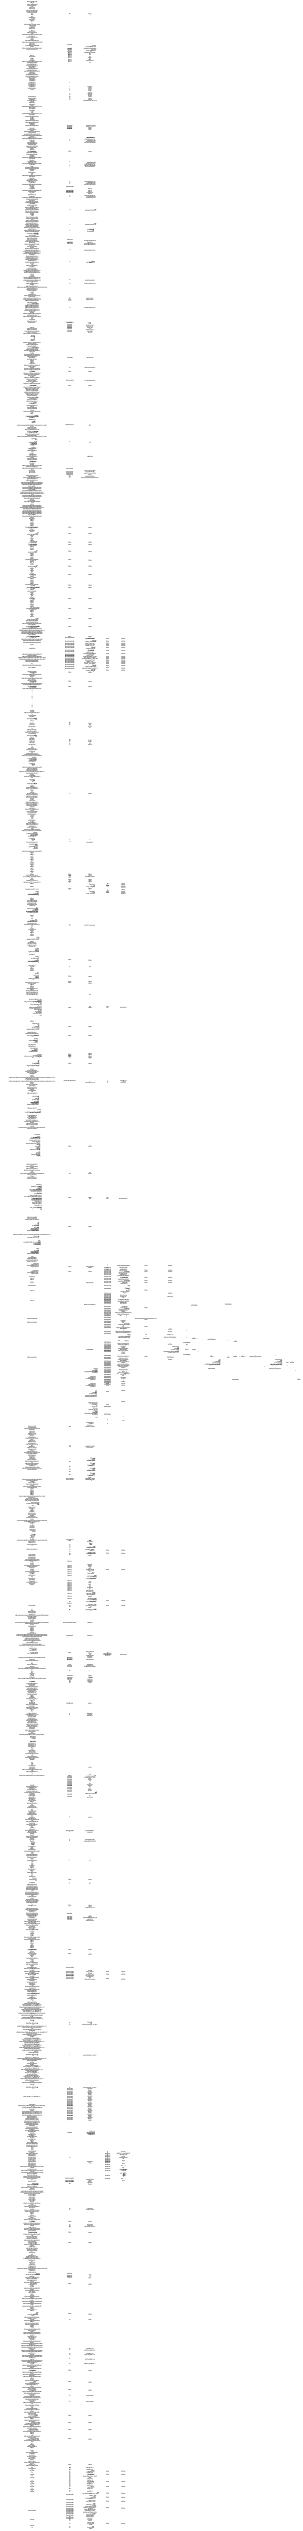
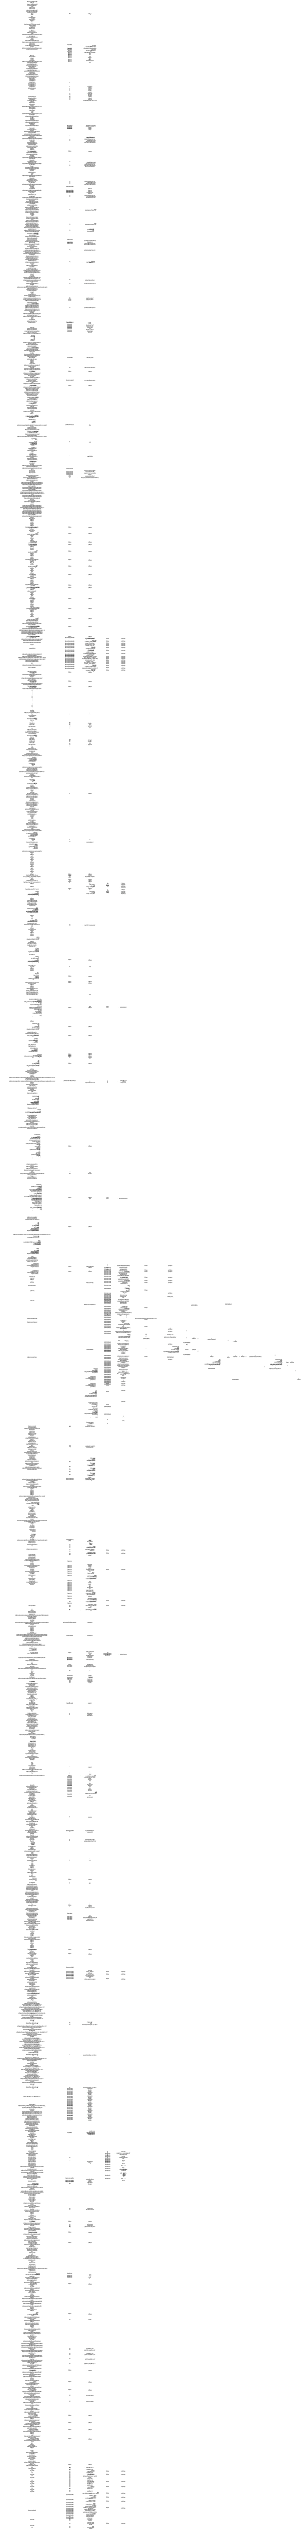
(32, 2264) -> none
